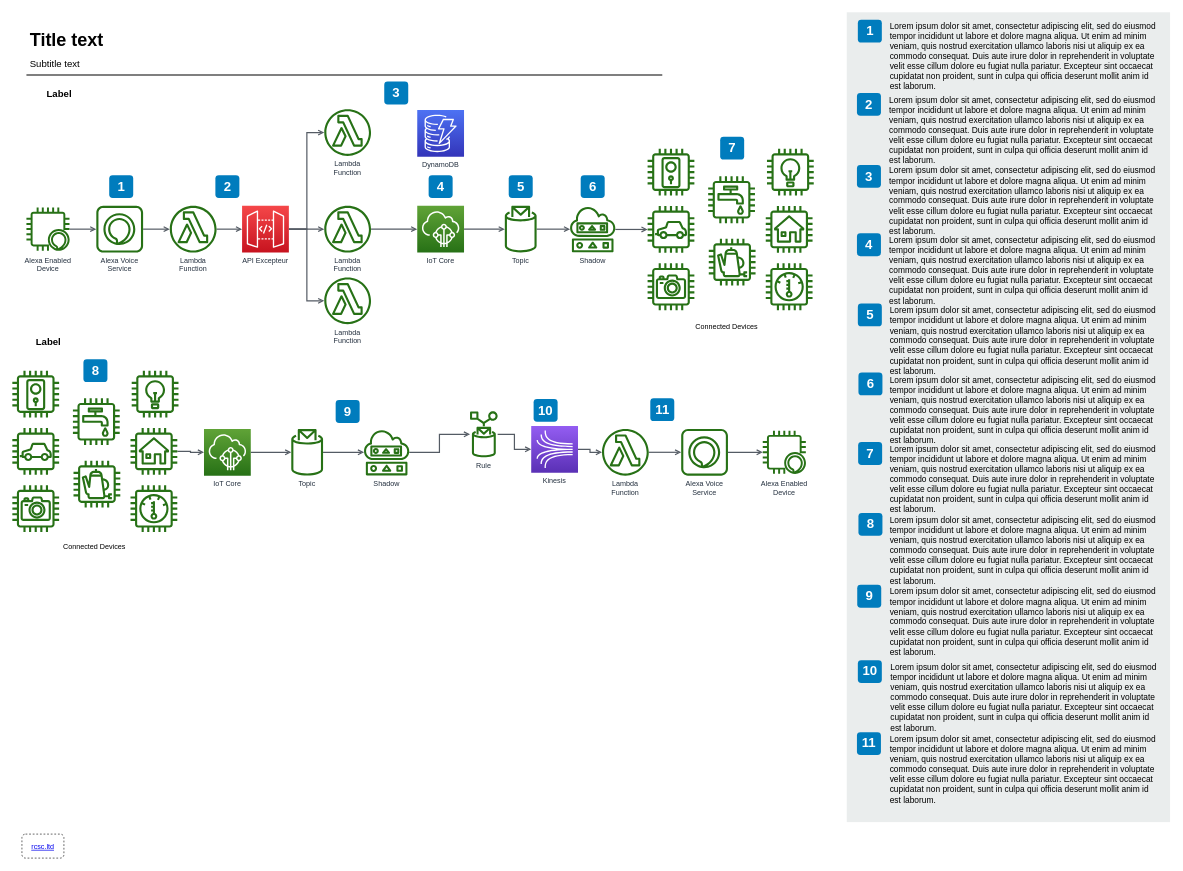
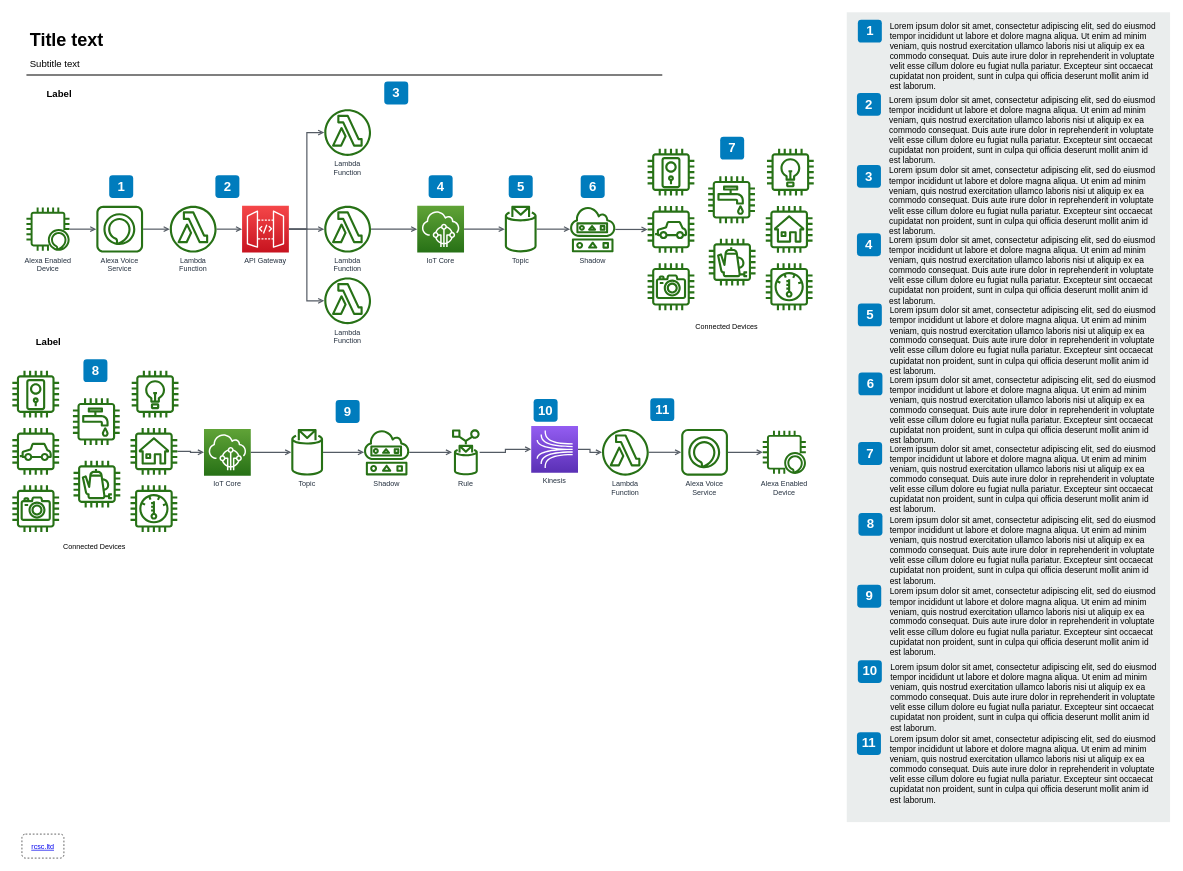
(441, 134) -> none
(265, 261) -> (265, 261)
(484, 434) -> (466, 452)
